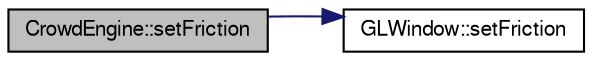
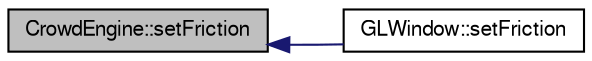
(295, 16) -> (316, 45)
